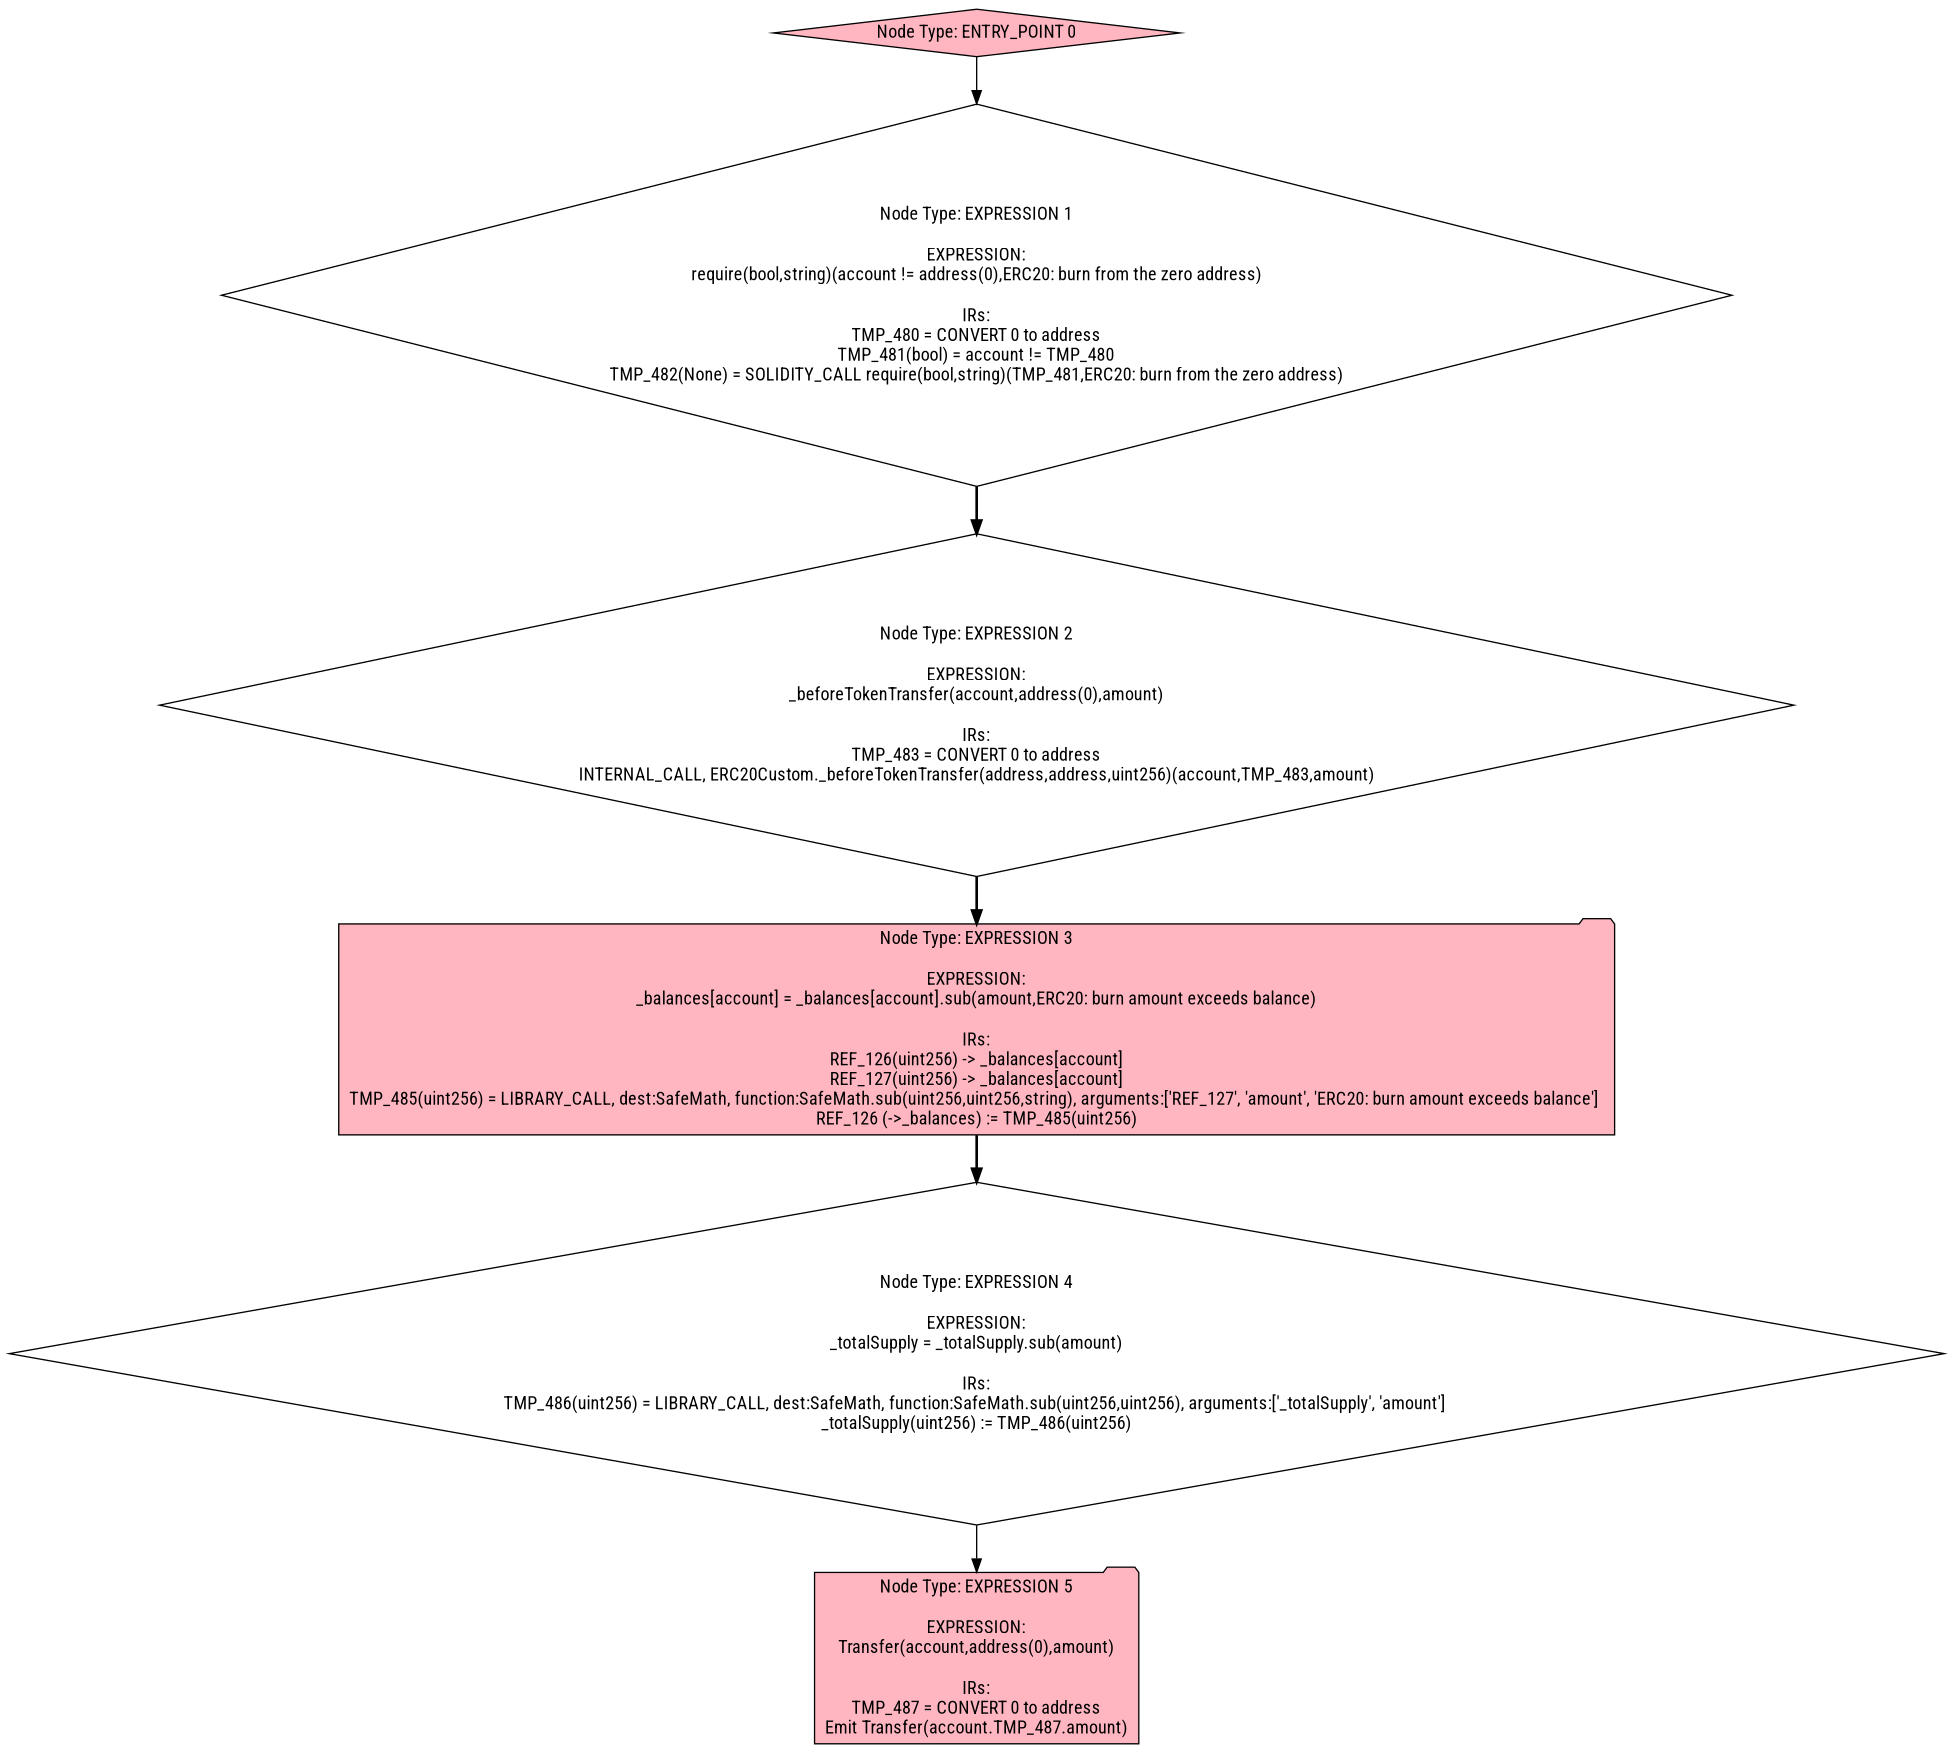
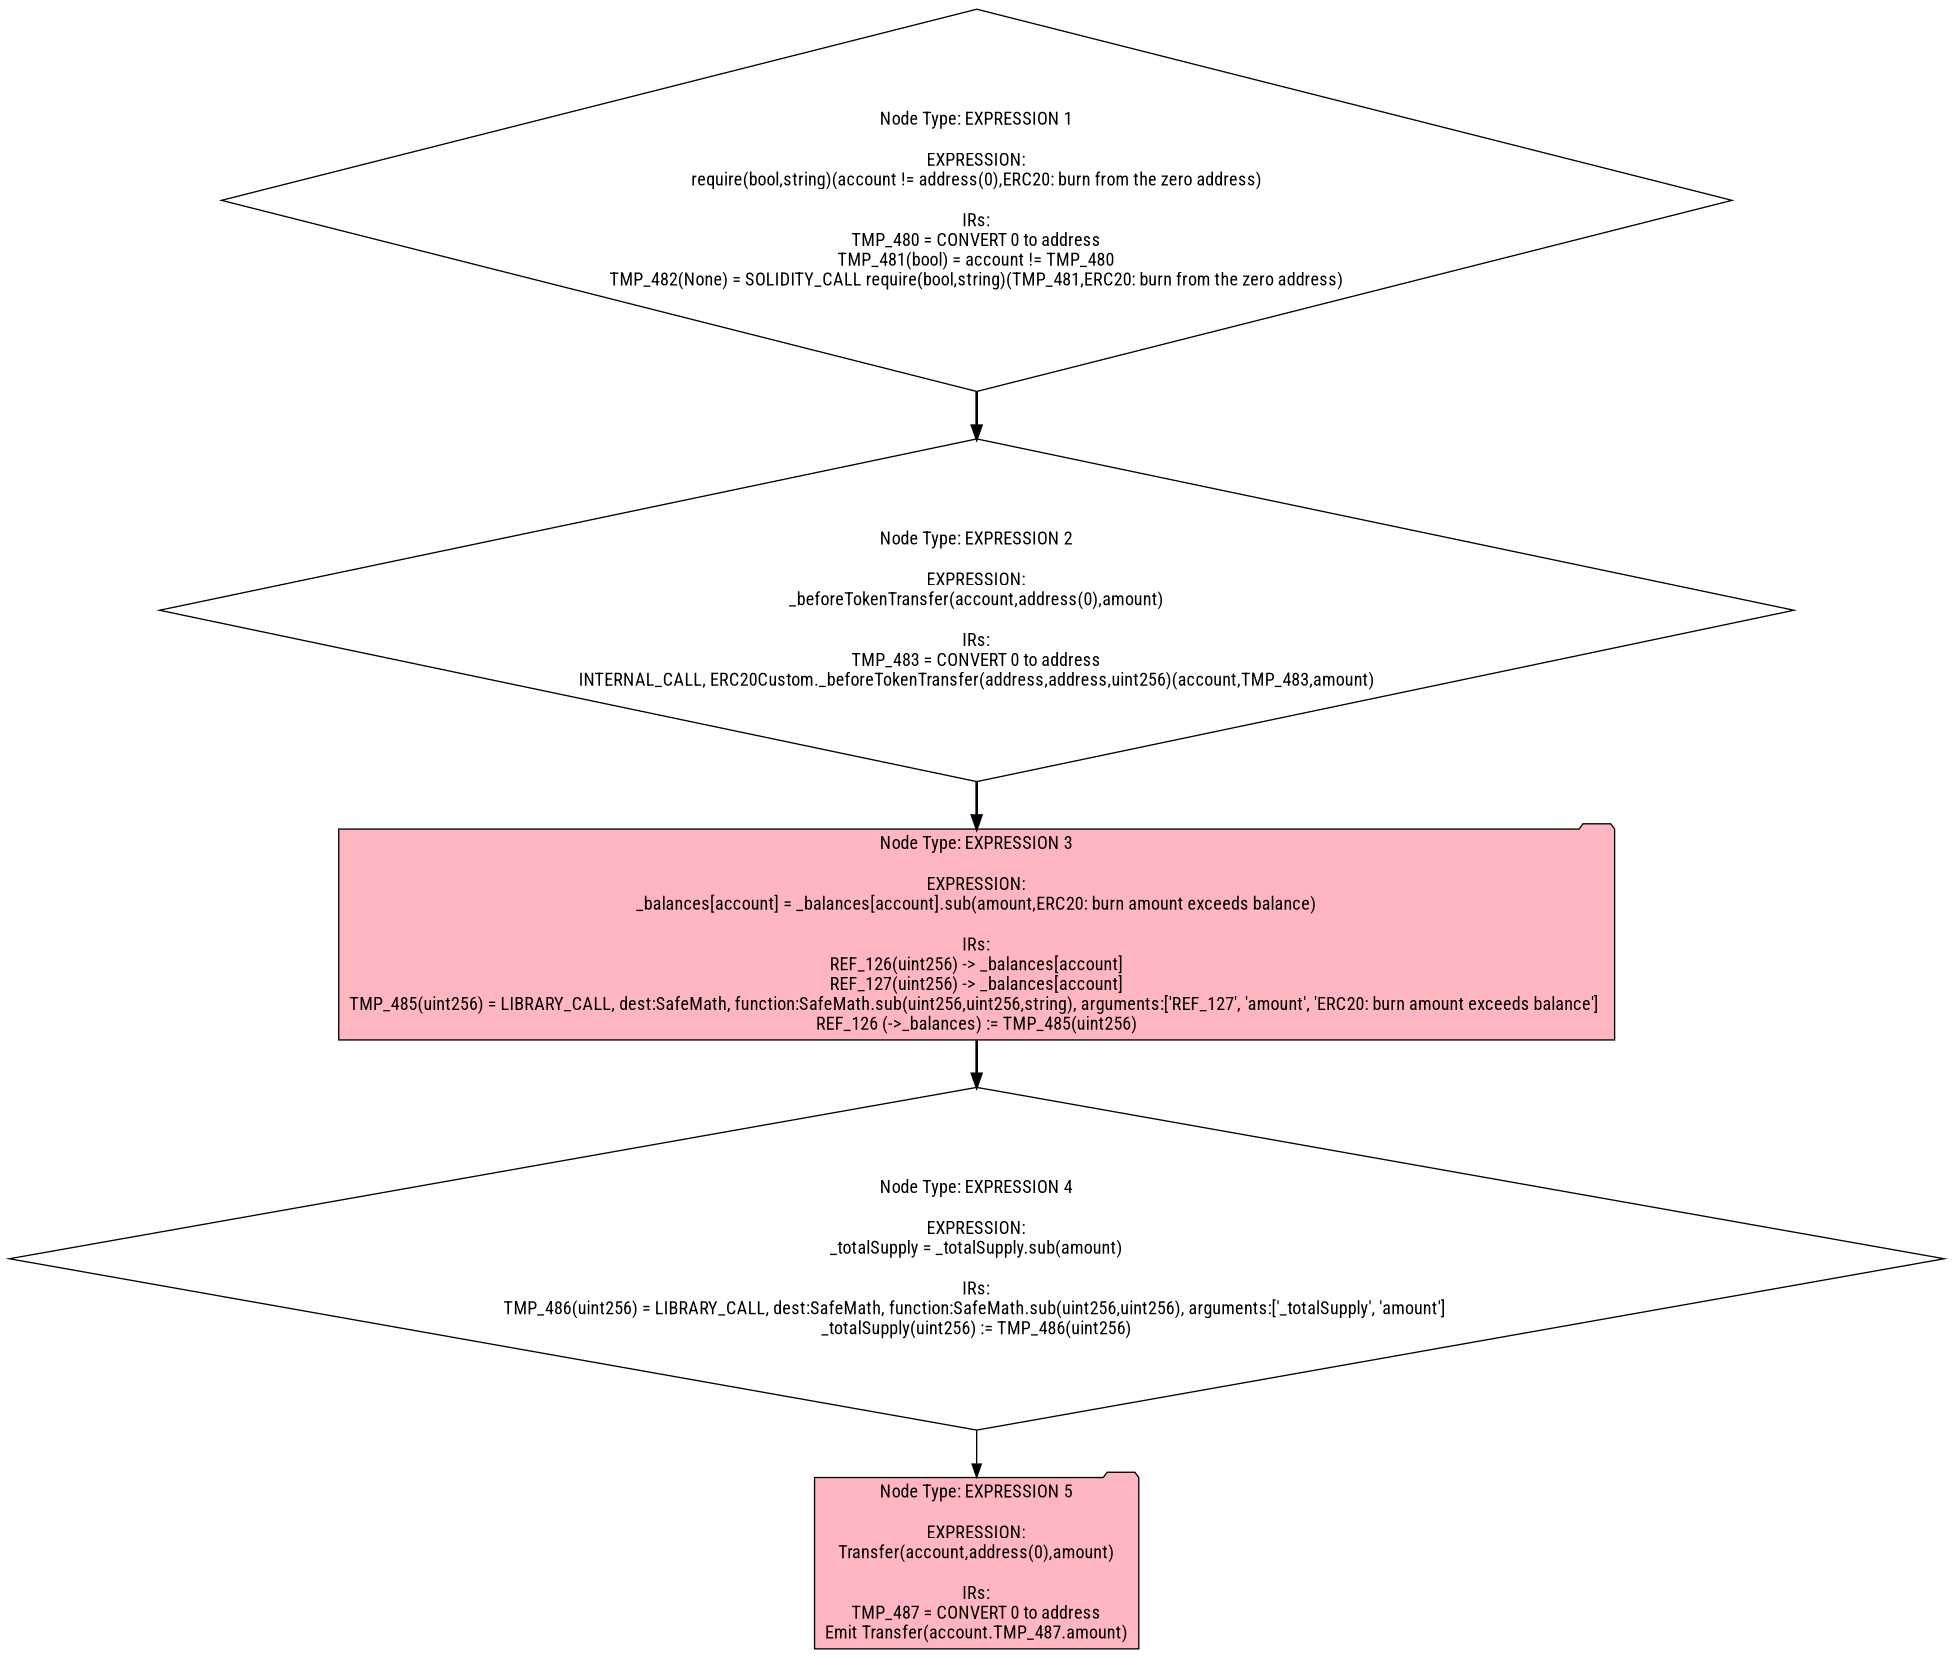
(977, 33) -> none
